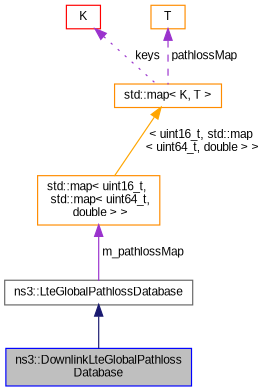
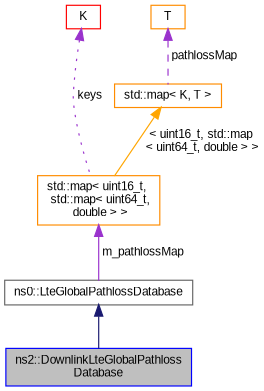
(130, 61) -> (74, 109)
(99, 293) -> (99, 293)
(99, 367) -> (99, 367)
